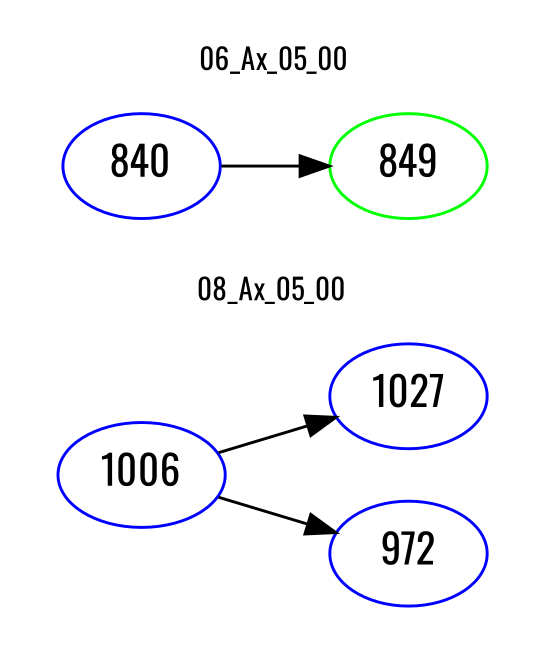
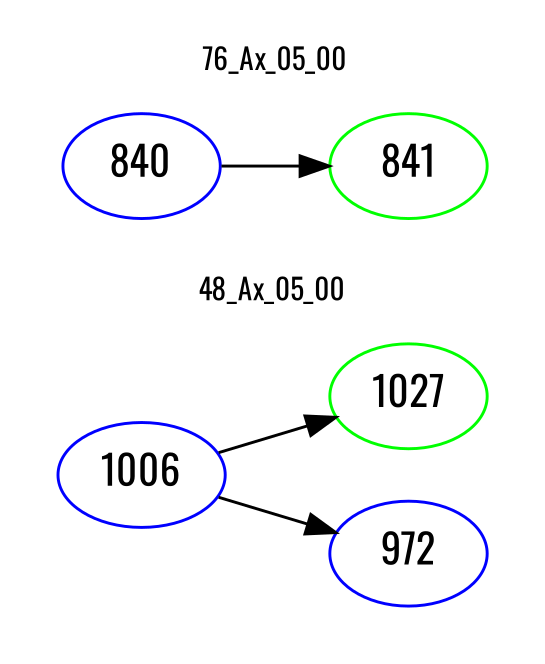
(275, 63) -> (275, 63)
(408, 166) -> (408, 166)
(273, 293) -> (273, 293)
(408, 396) -> (408, 396)
